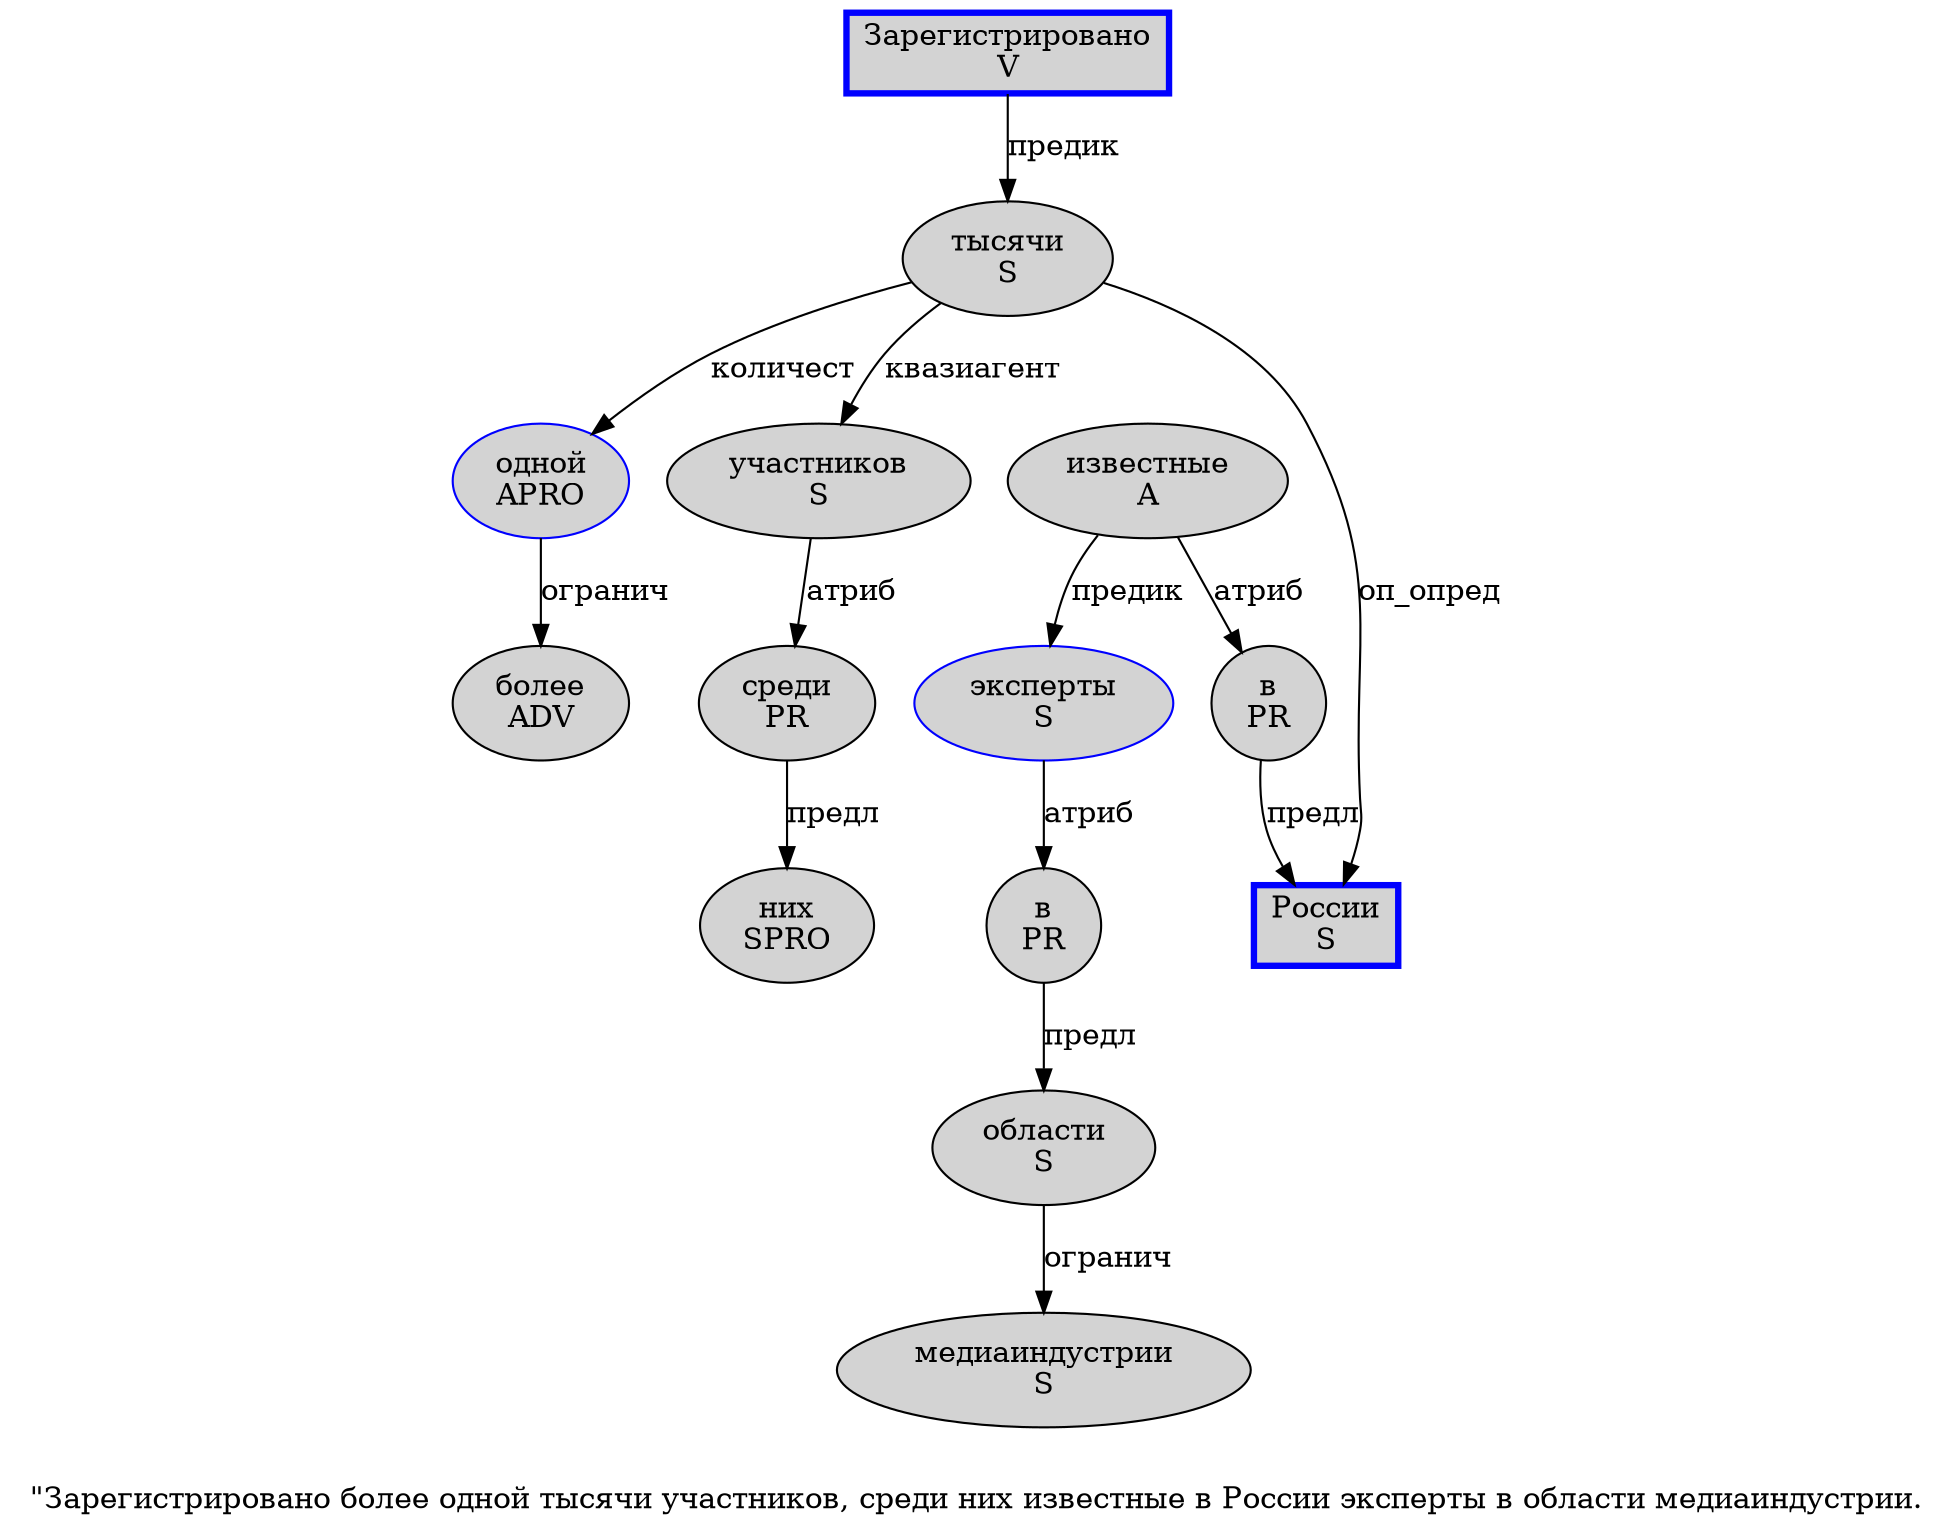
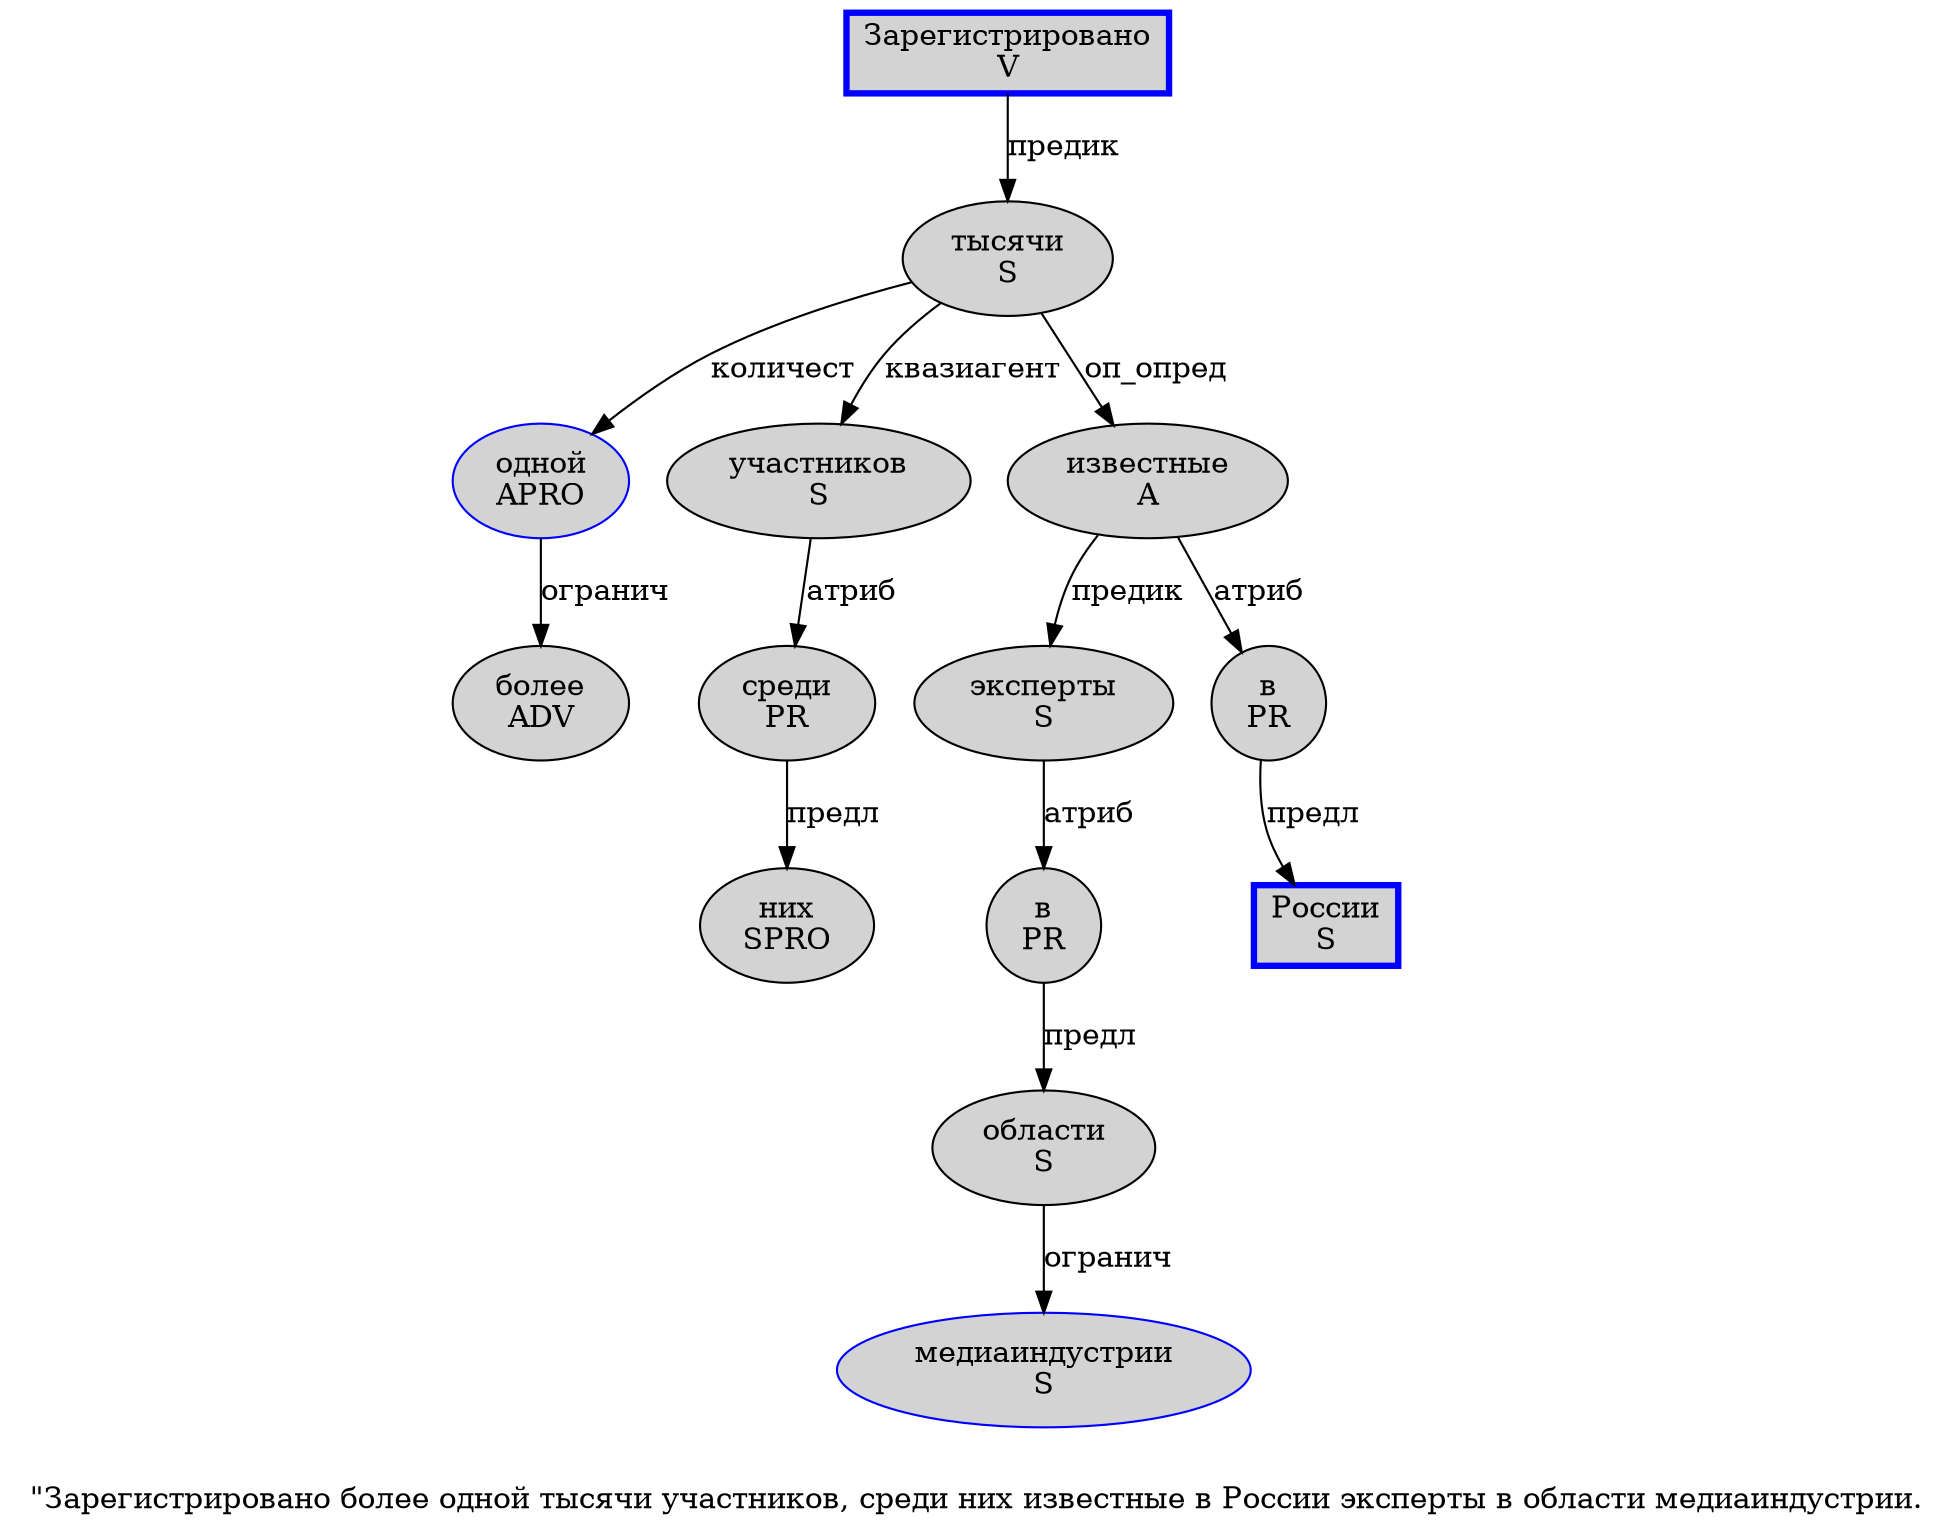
(1345, 515) -> (1072, 360)
(1044, 703) -> (1044, 703)
(1044, 1370) -> (1044, 1370)
